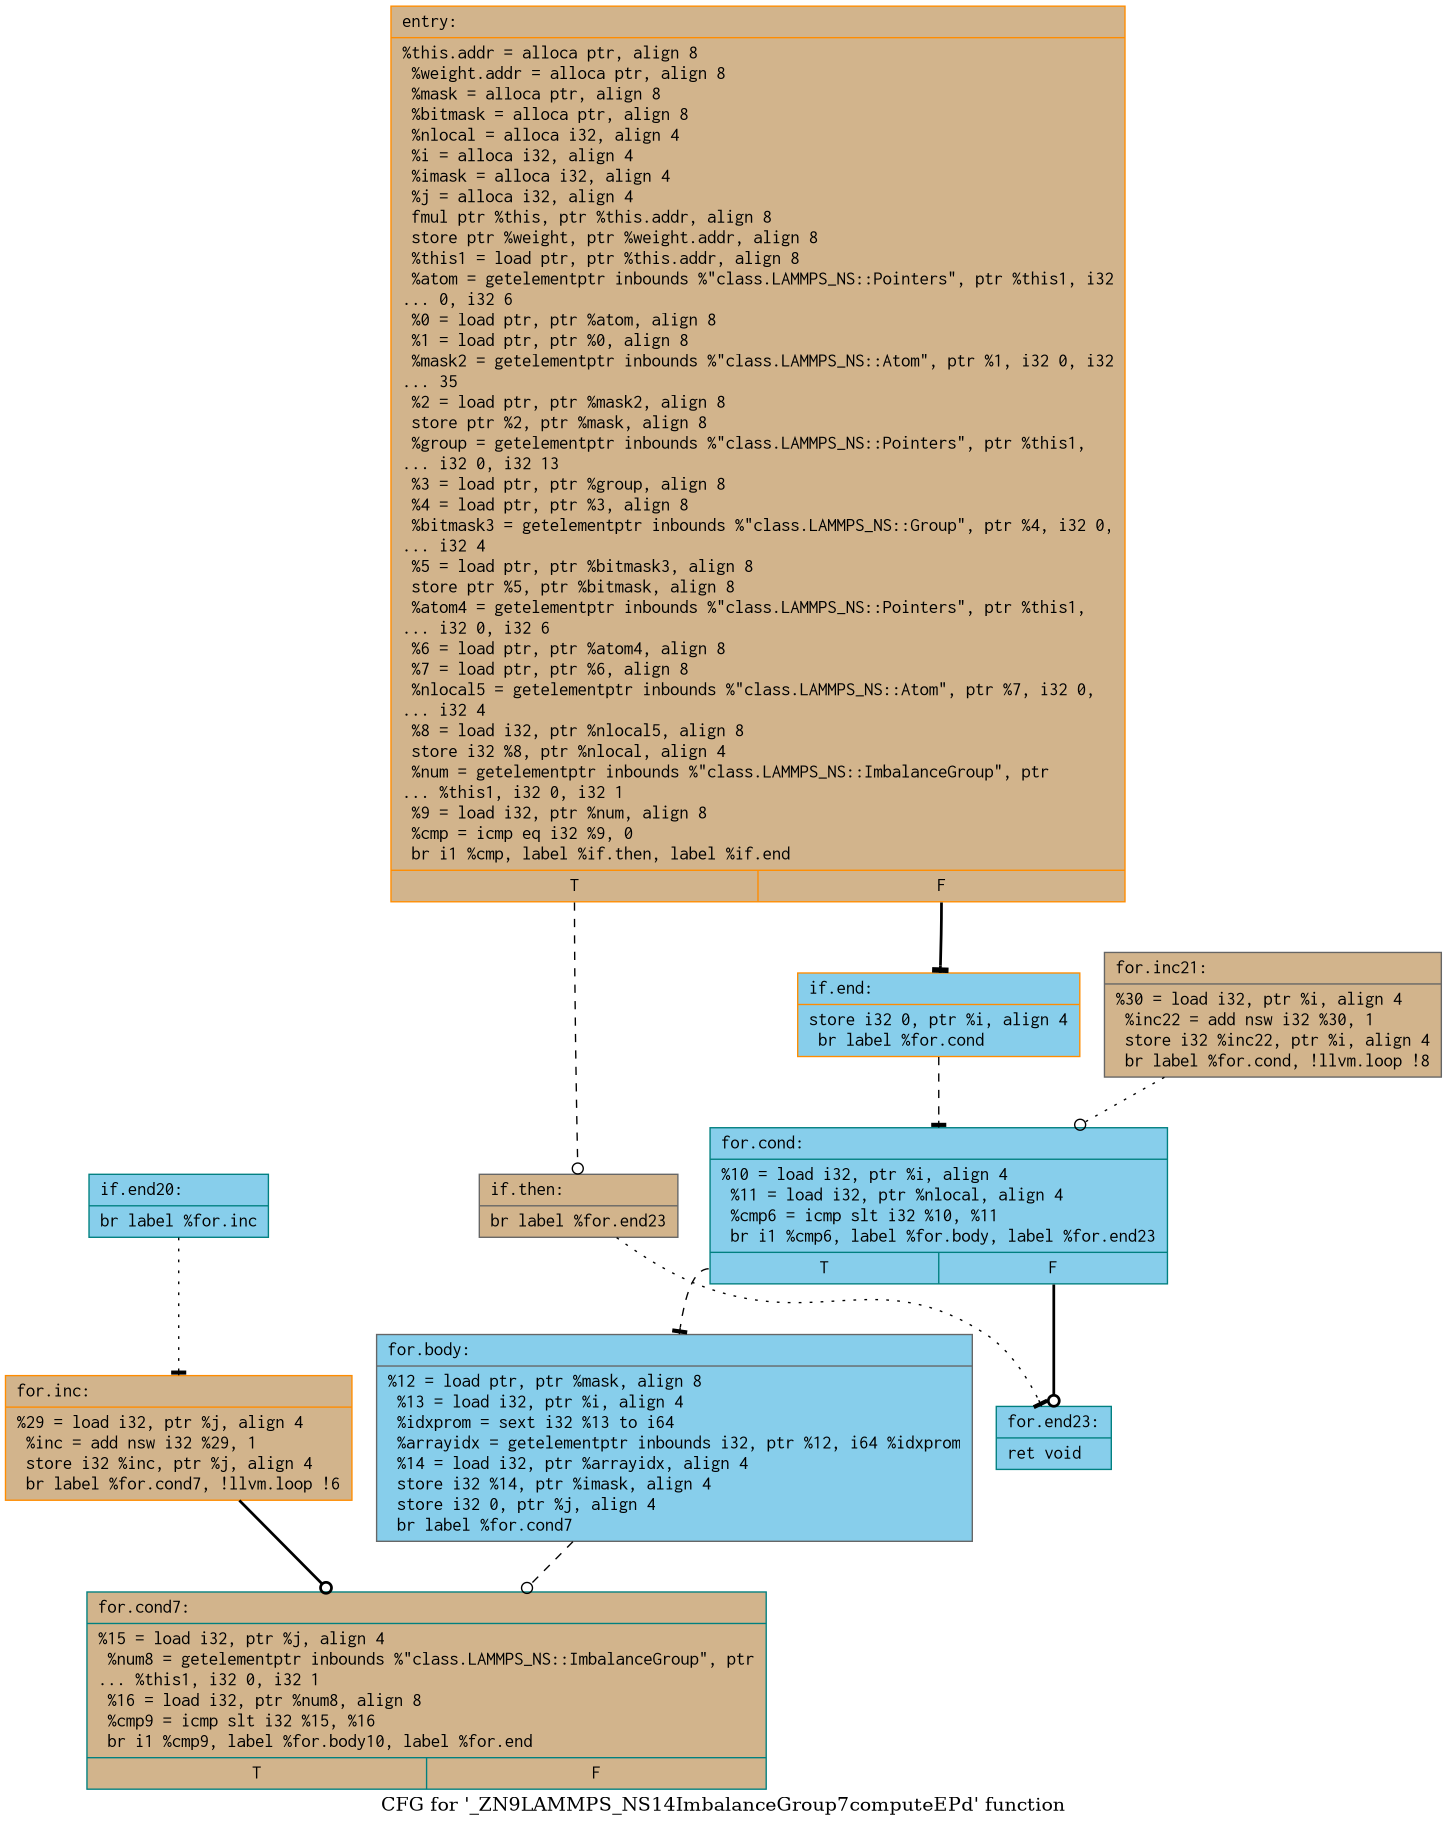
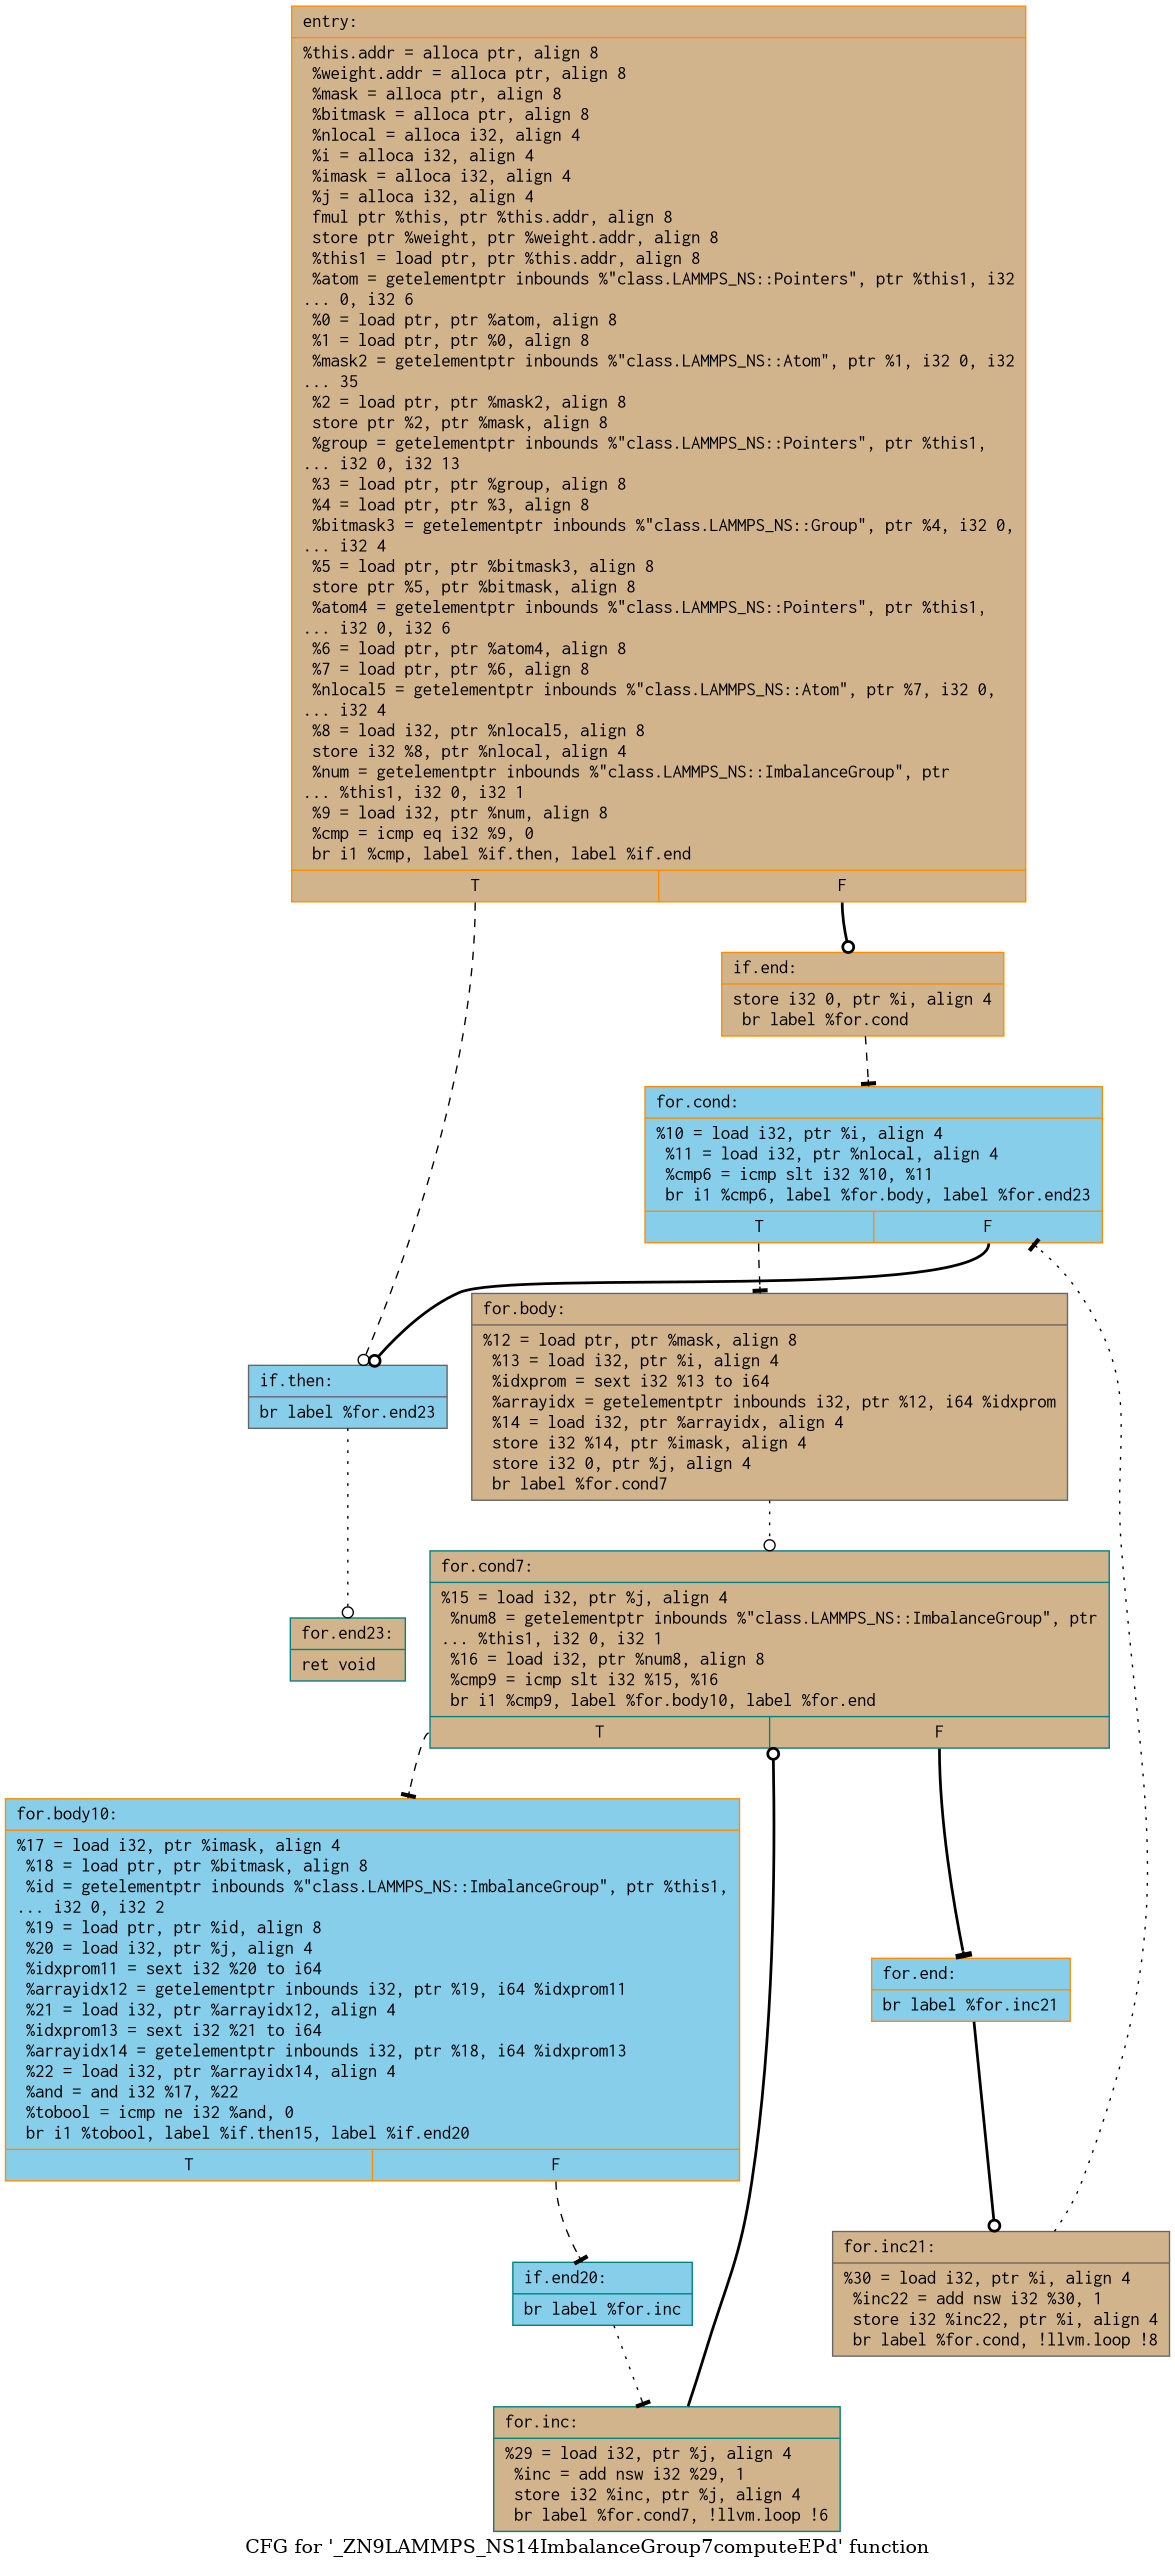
(941, 934) -> (844, 922)
(939, 1015) -> (863, 994)
(1125, 1100) -> (1139, 1734)
(579, 1206) -> (348, 1397)
(939, 1206) -> (874, 1165)
(840, 1301) -> (348, 1517)
(1054, 1340) -> (676, 1282)
(179, 1438) -> (667, 2469)
(674, 1438) -> (770, 1397)
(1054, 1438) -> (348, 1649)
(552, 1563) -> (770, 1520)
none -> (372, 1990)
none -> (971, 1990)
